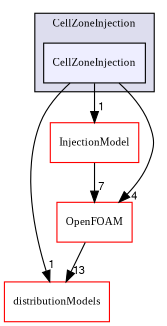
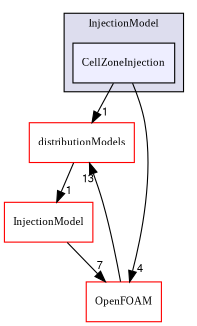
(95, 24) -> (124, 24)
(95, 99) -> (67, 177)
